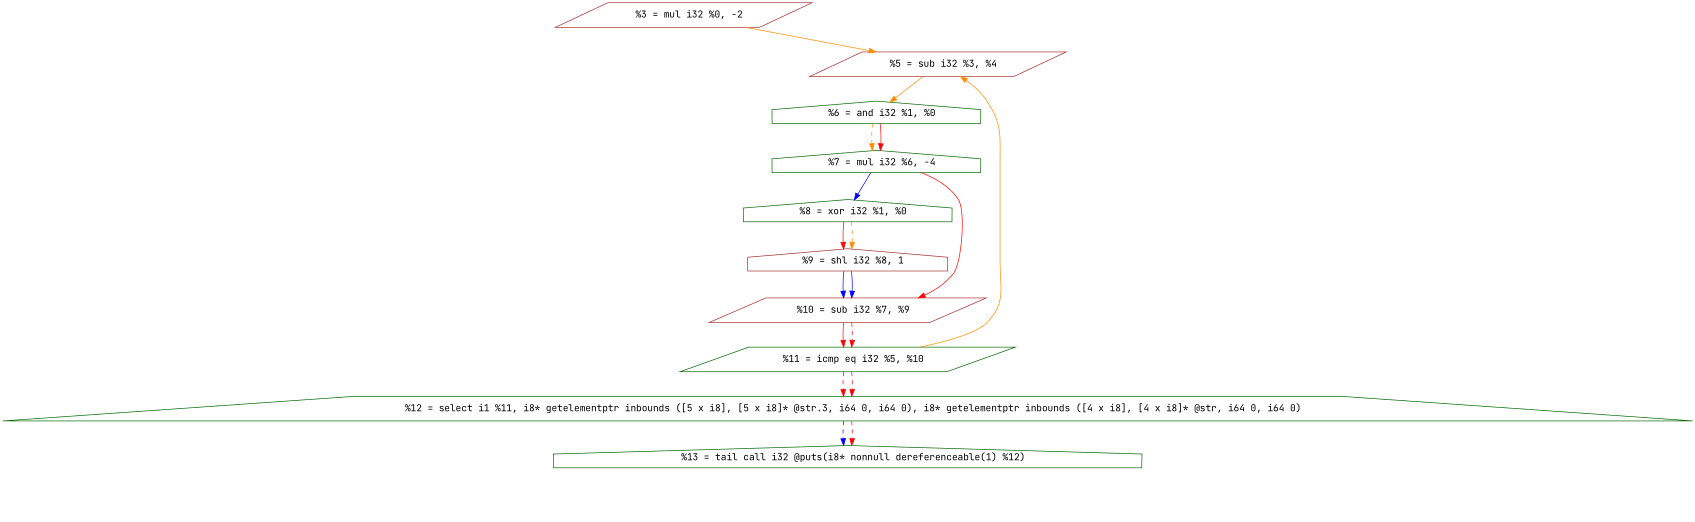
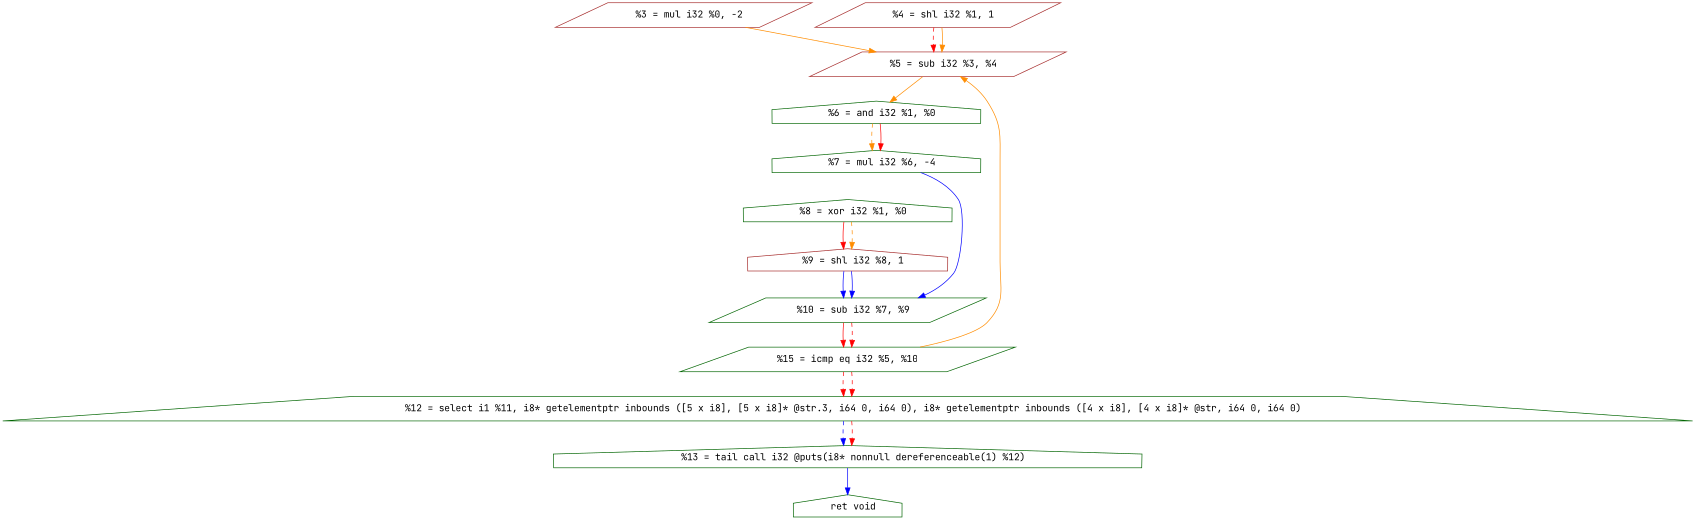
none -> (938, 15)
(864, 183) -> none
(962, 231) -> (962, 231)
(848, 310) -> (848, 310)
(848, 359) -> (848, 359)
none -> (848, 507)
